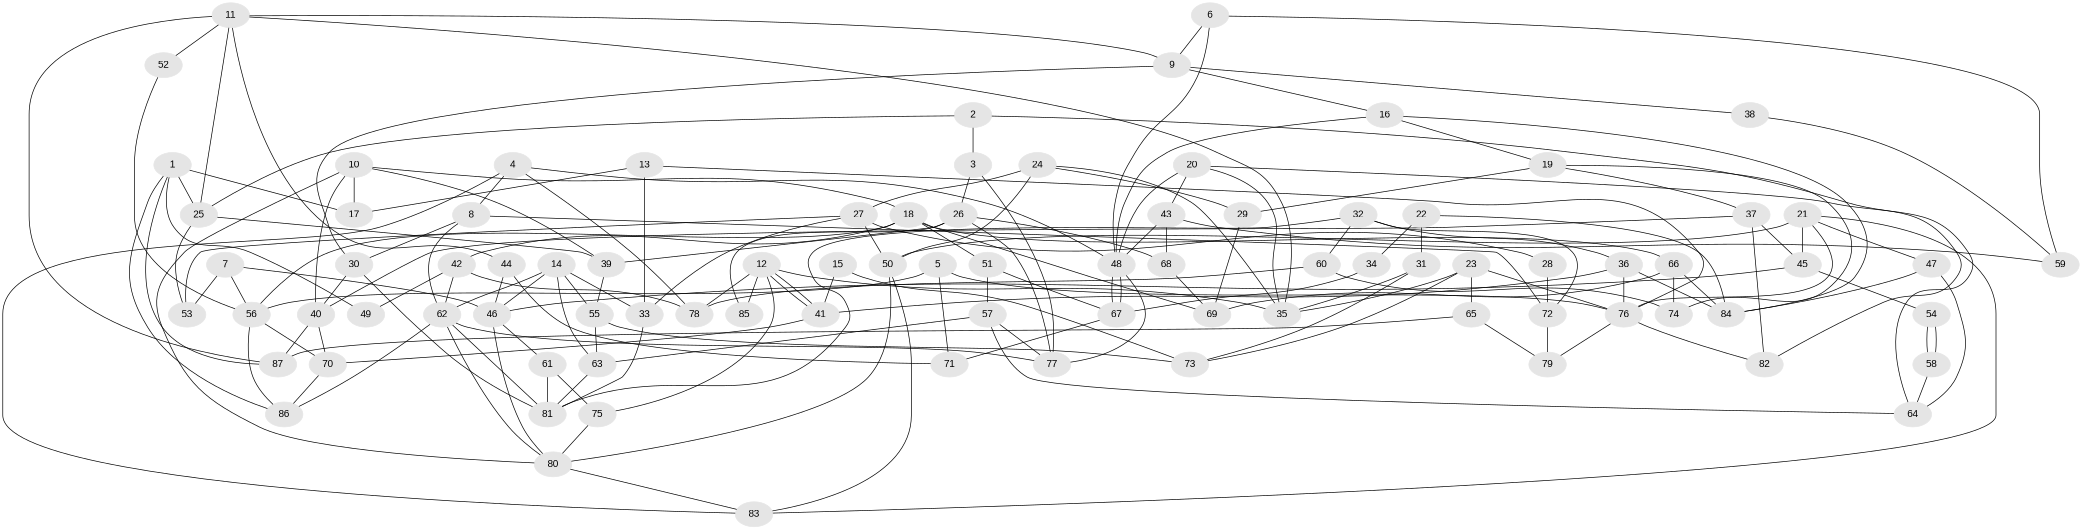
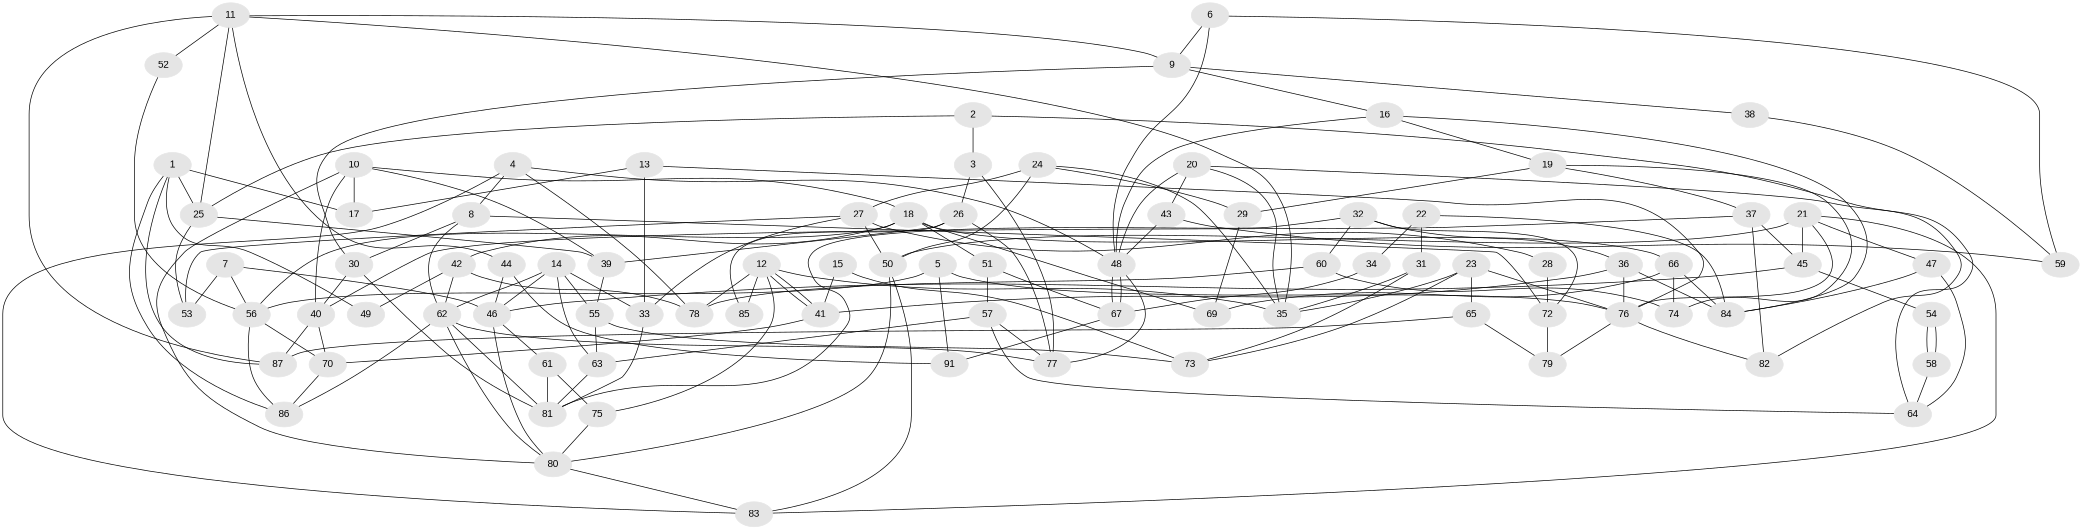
(1166, 265) -> none
(949, 365) -> (949, 365)
